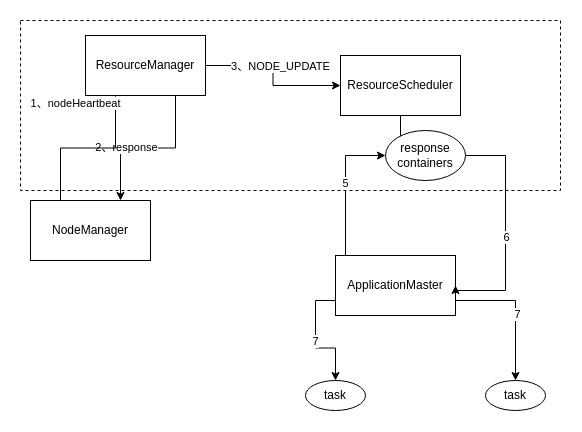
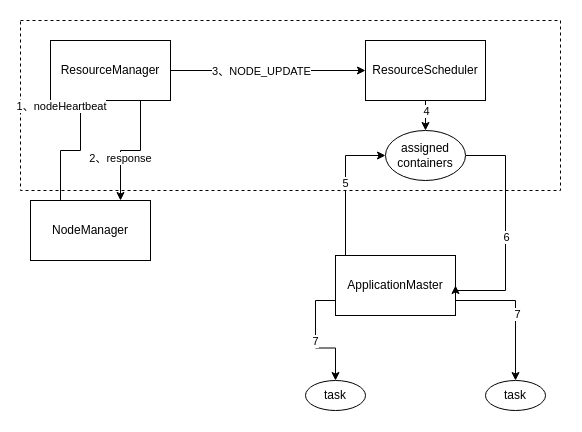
(146, 66) -> (111, 71)
(401, 86) -> (426, 71)
(426, 156) -> (426, 156)
